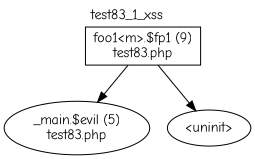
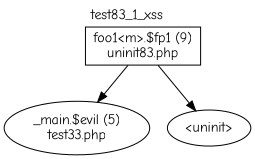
(143, 46) -> (143, 46)
(77, 128) -> (77, 128)
